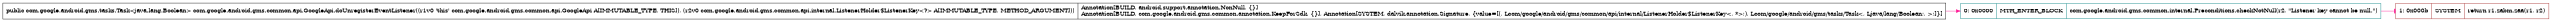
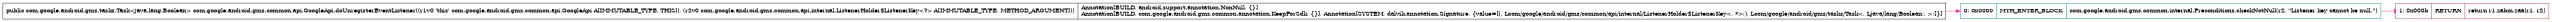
(2448, 11) -> (2448, 11)
